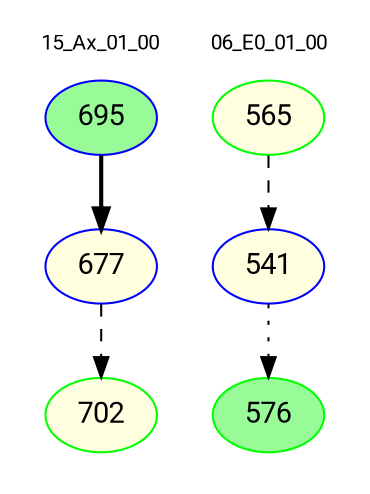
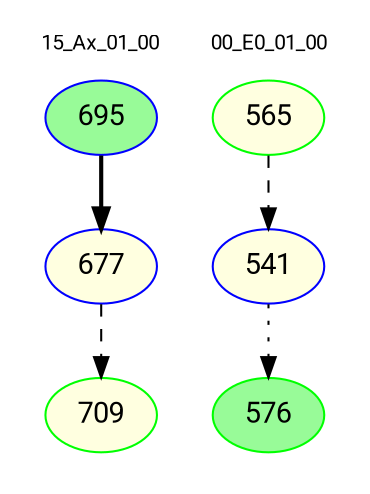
(270, 44) -> (270, 44)
(101, 415) -> (101, 415)
